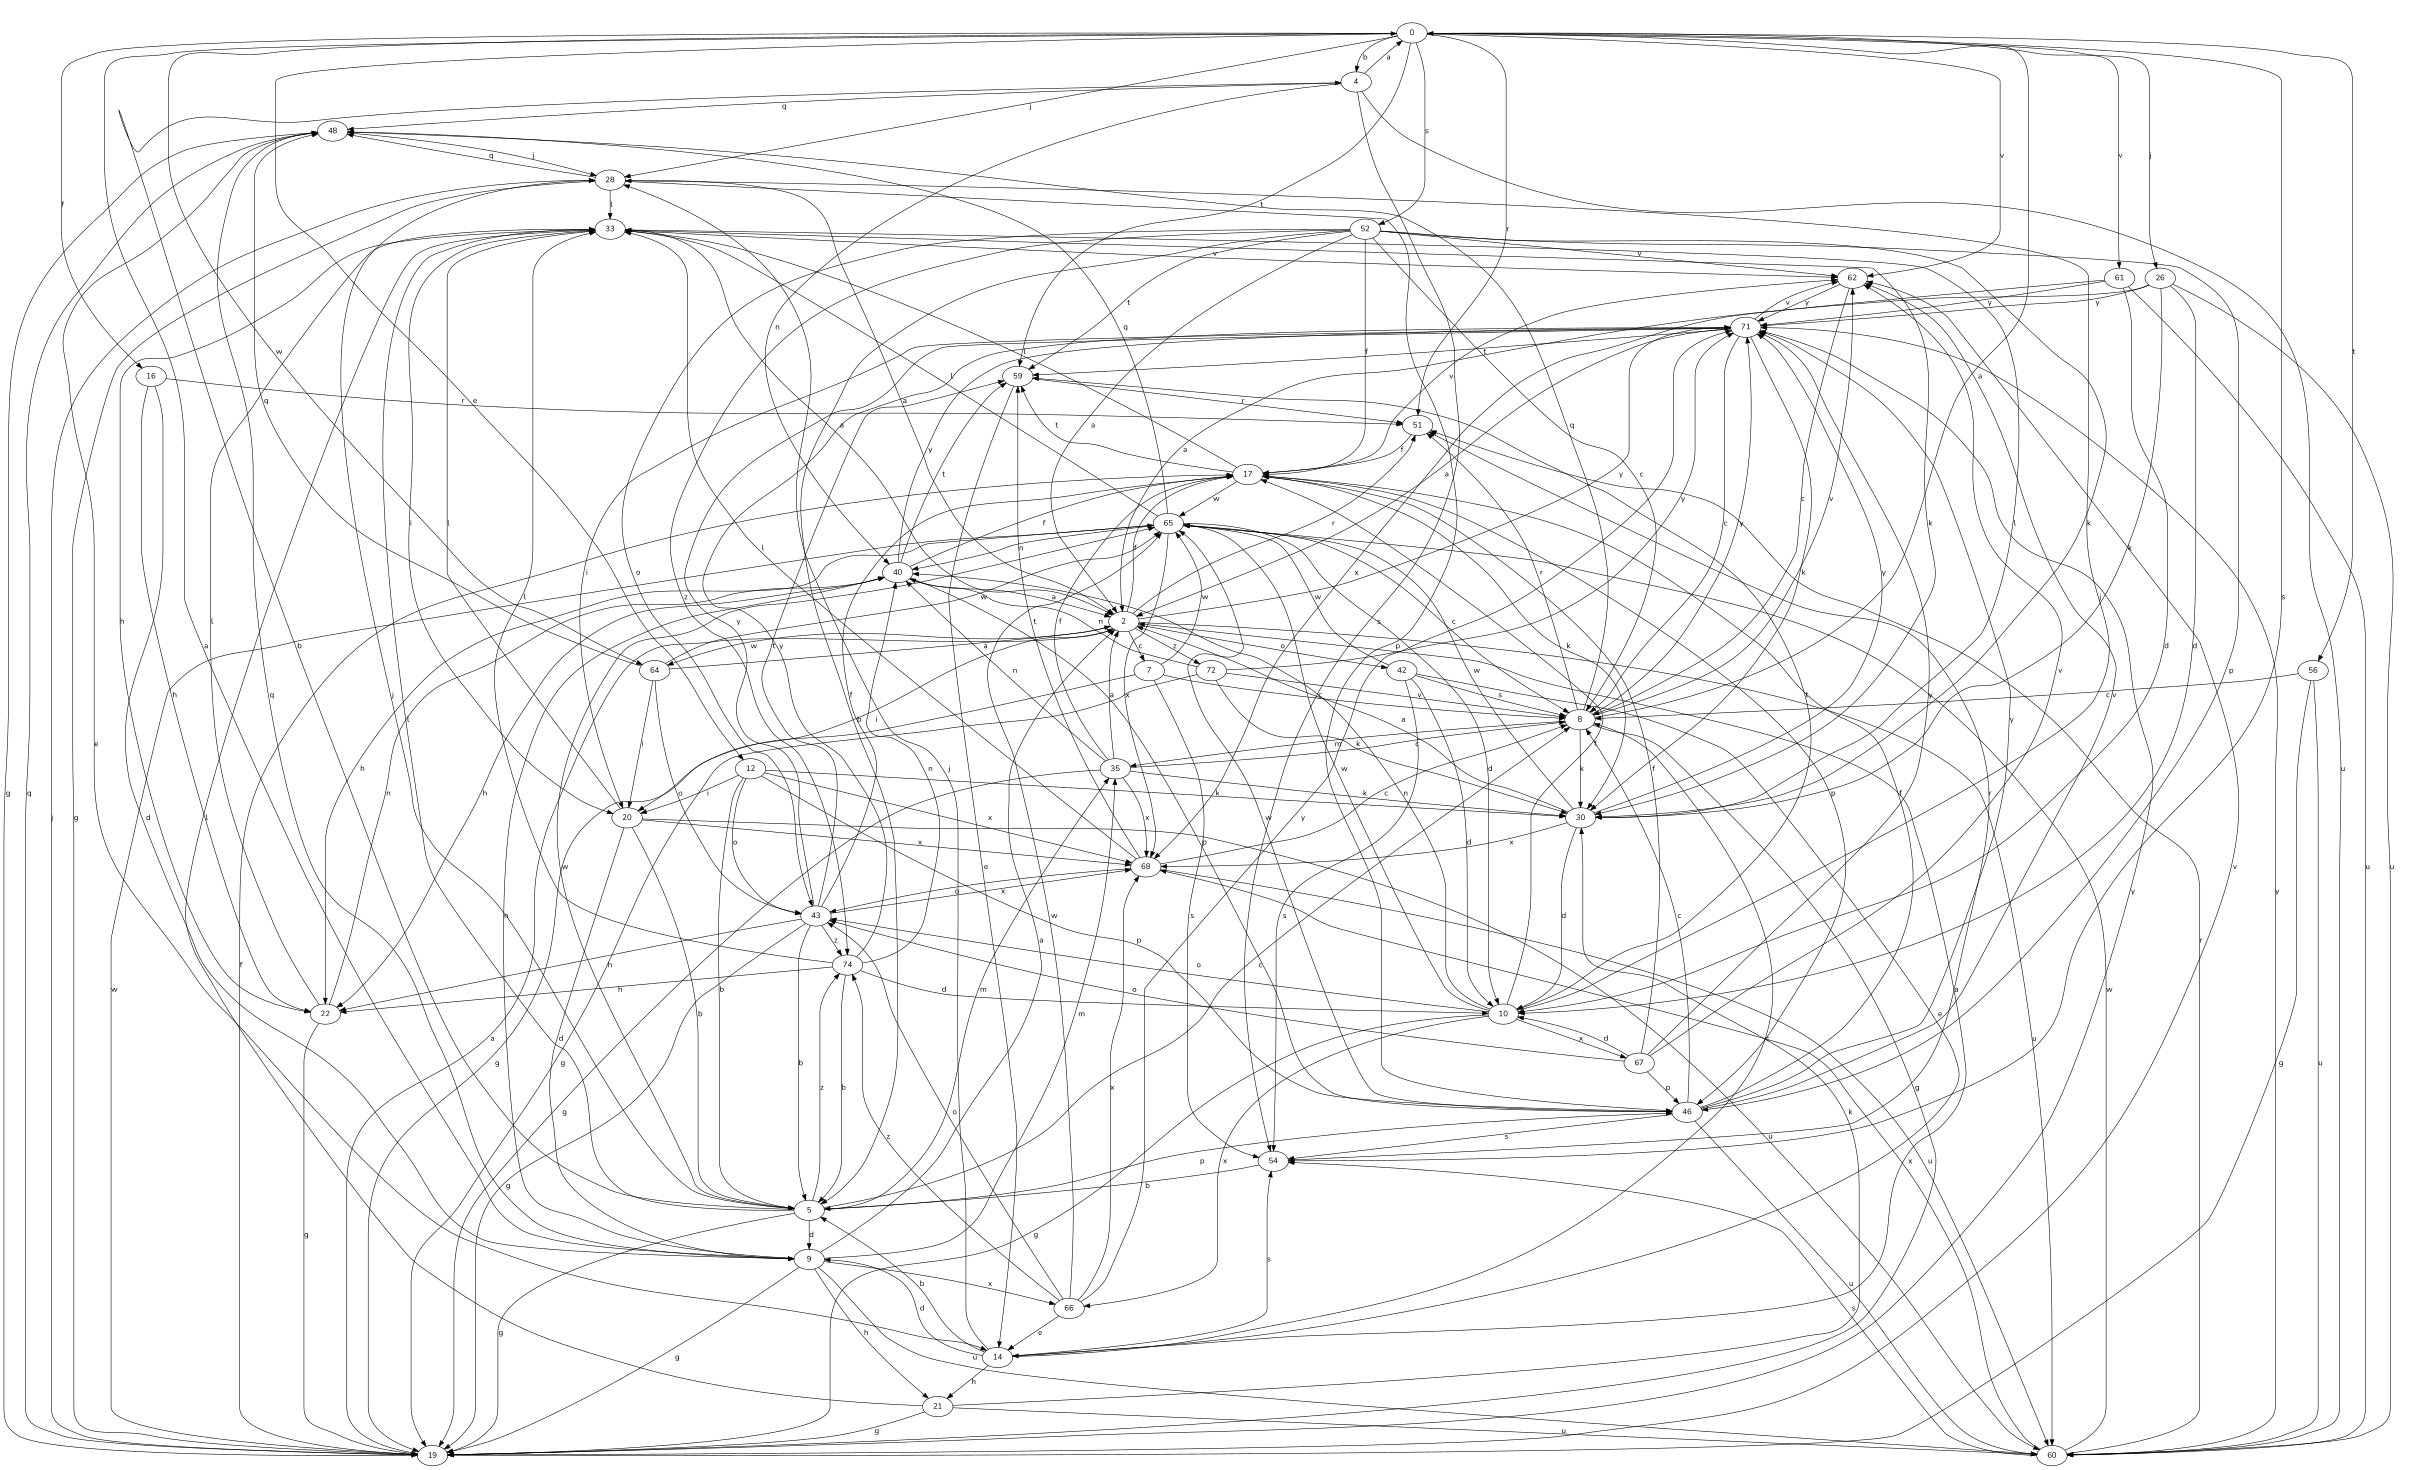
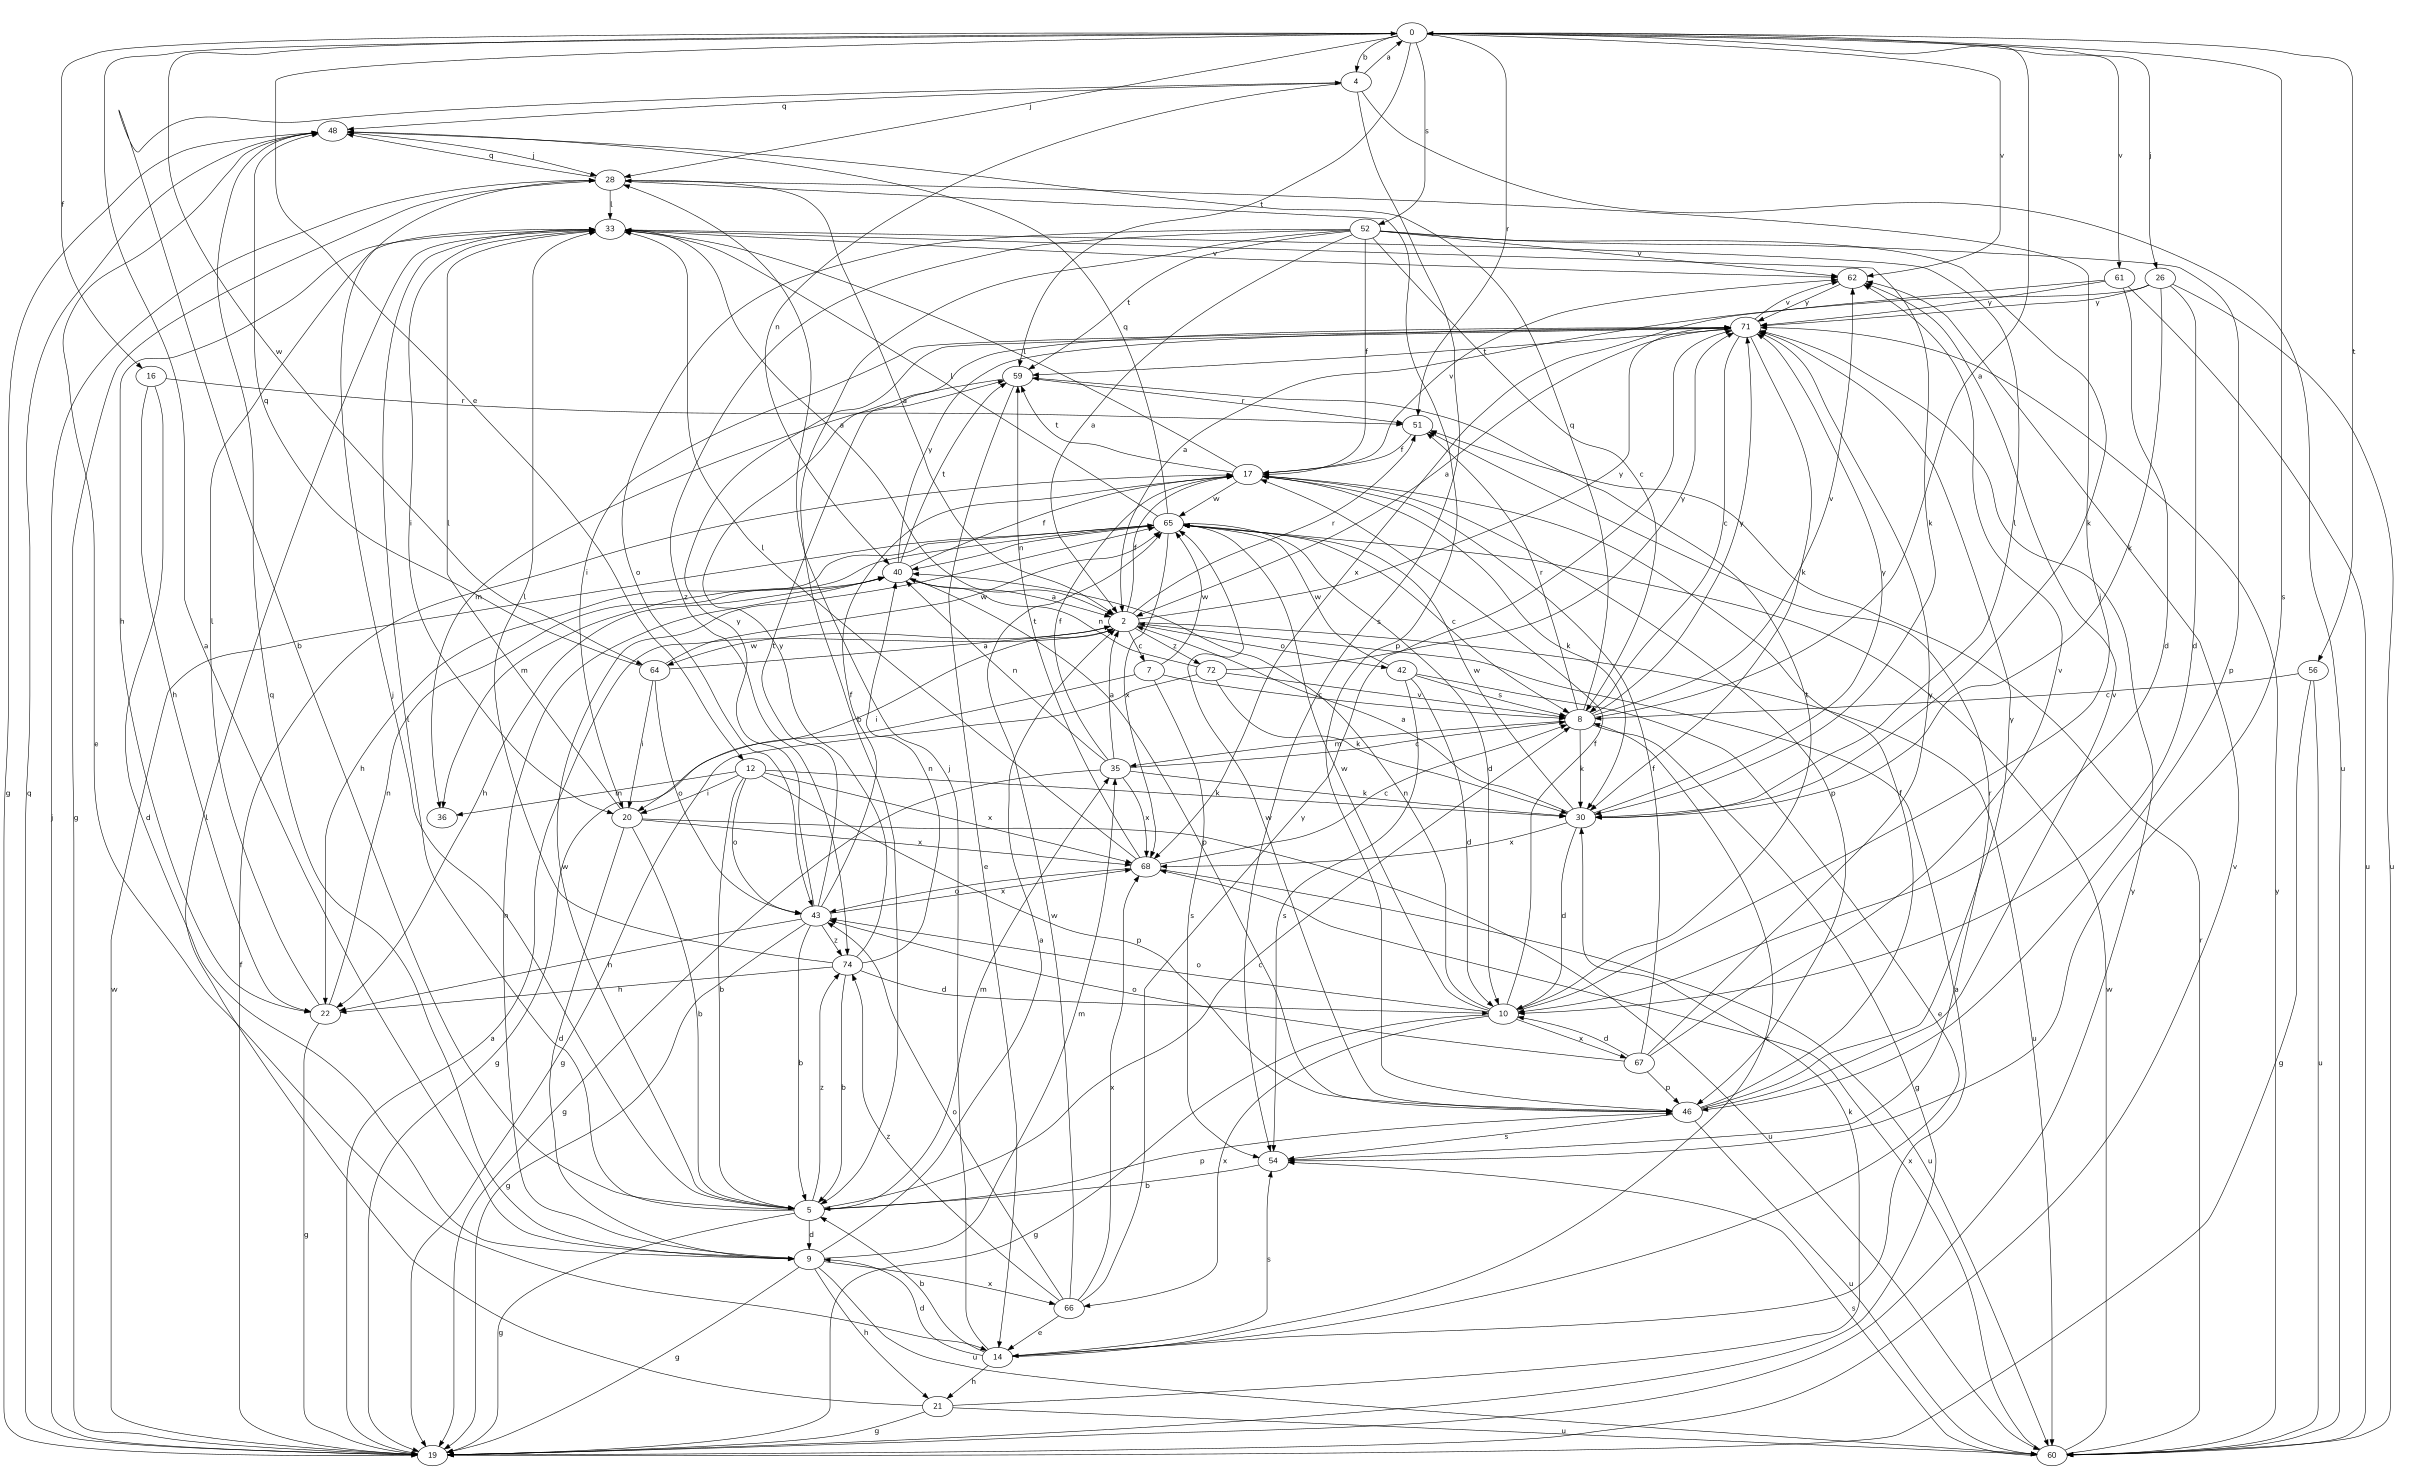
(1797, 548) -> none
none -> (442, 818)
(1674, 909) -> none
